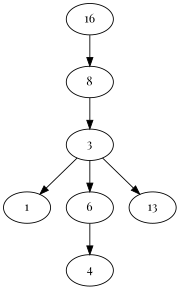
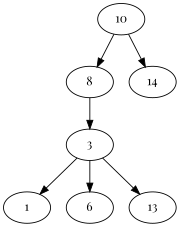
(90, 19) -> (121, 19)
none -> (153, 82)
(90, 270) -> none
